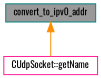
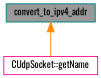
(51, 13) -> (51, 13)
